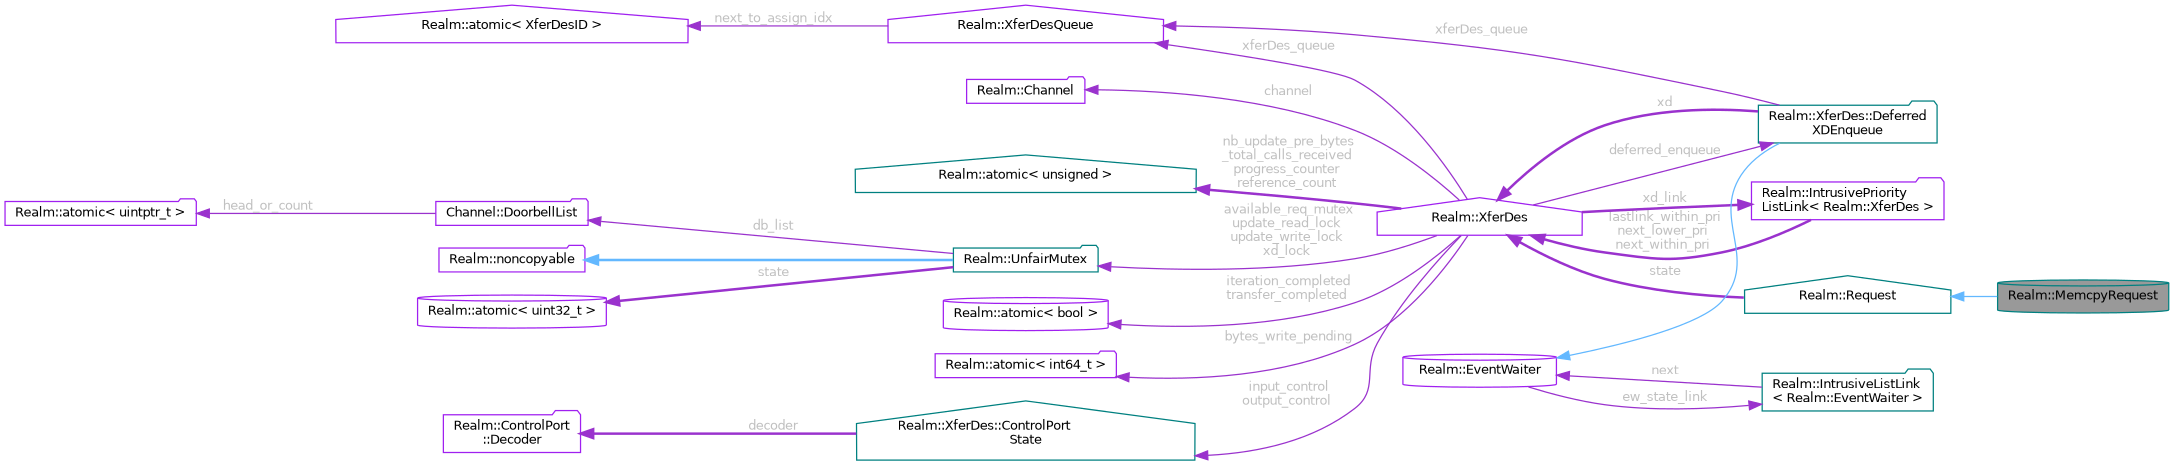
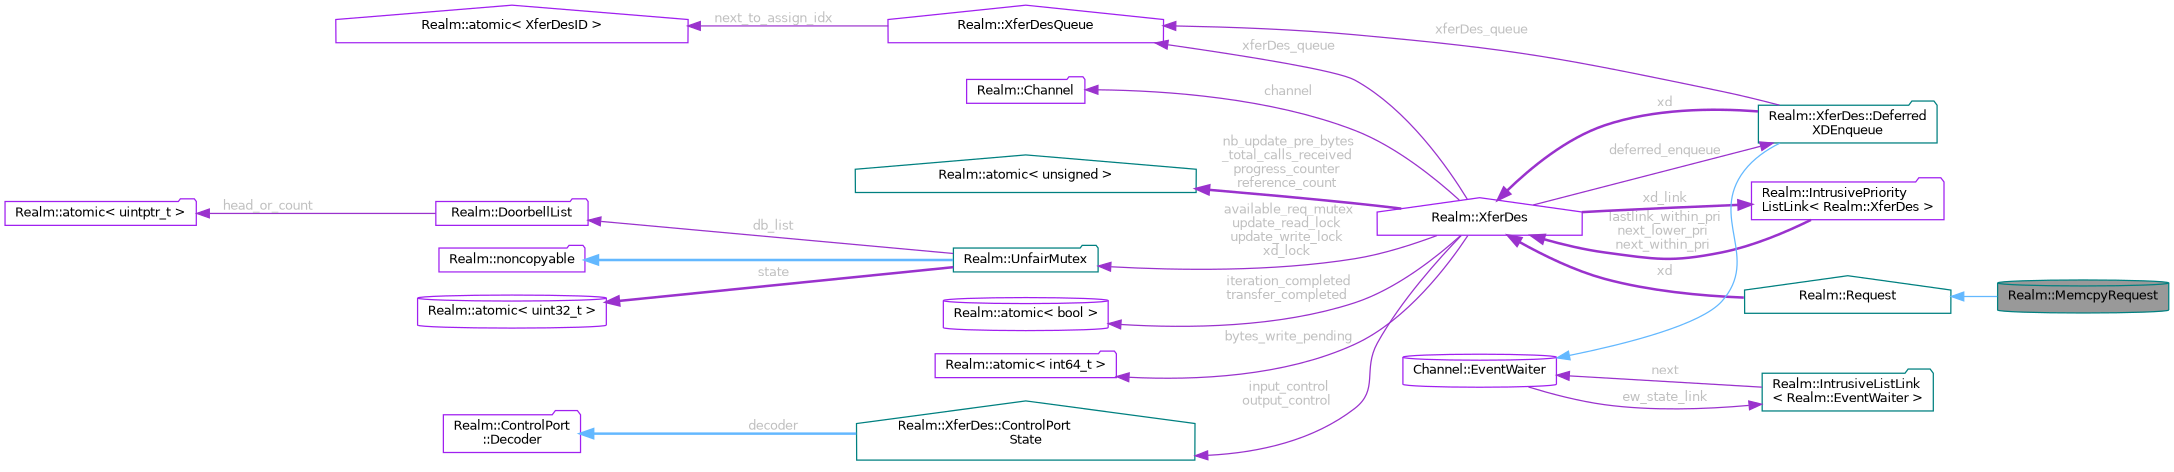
(512, 213) -> (512, 213)
(1663, 272) -> (1663, 272)
(1480, 371) -> (1480, 371)
(725, 434) -> (725, 434)
